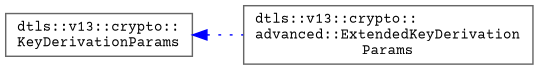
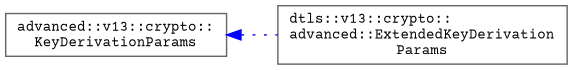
(99, 35) -> (116, 35)
